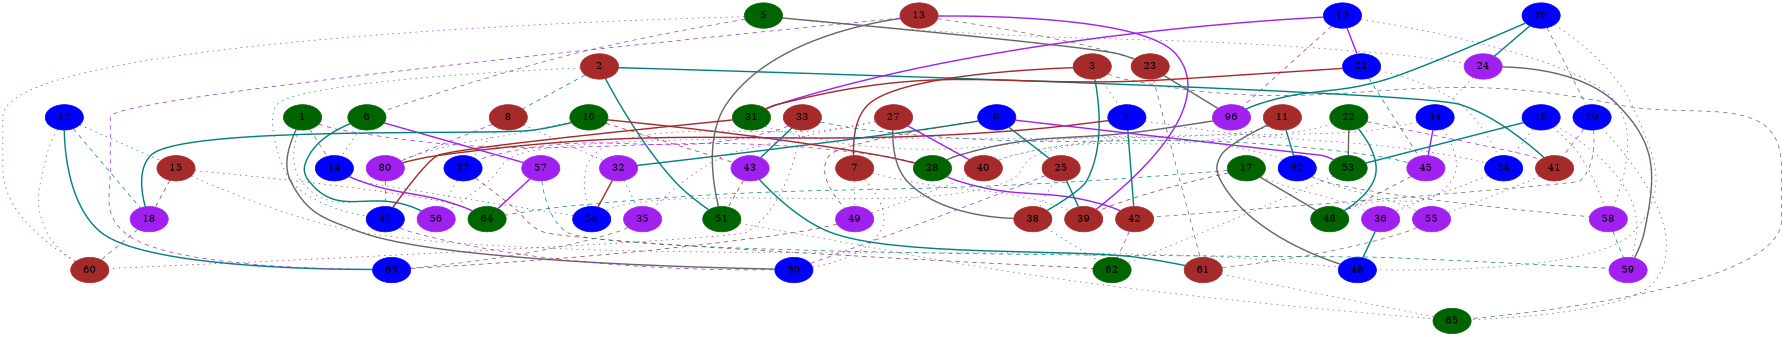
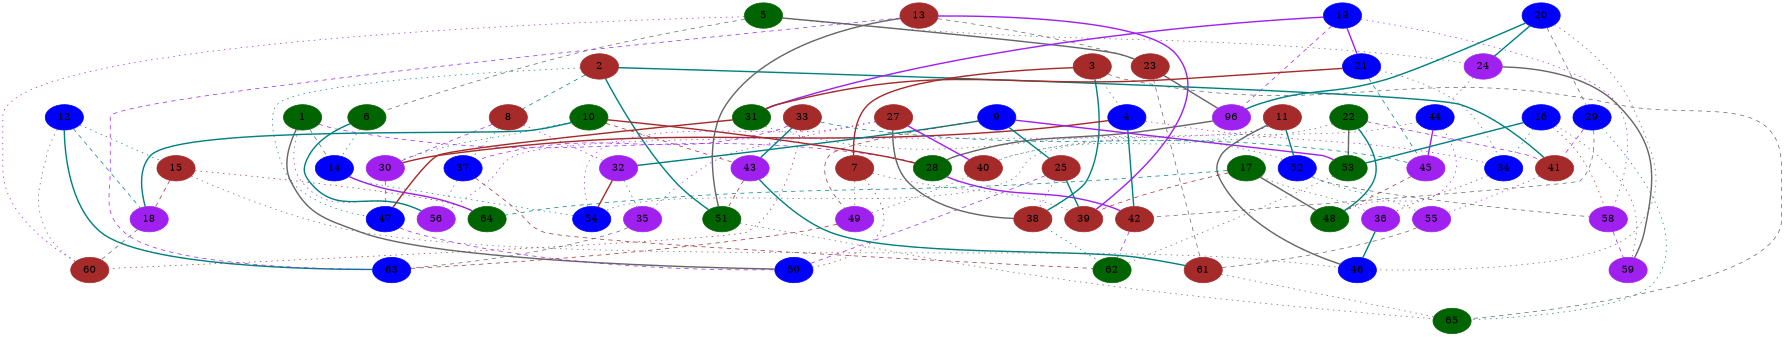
(385, 168) -> (385, 168)
(541, 168) -> none
(1619, 247) -> (1619, 247)
